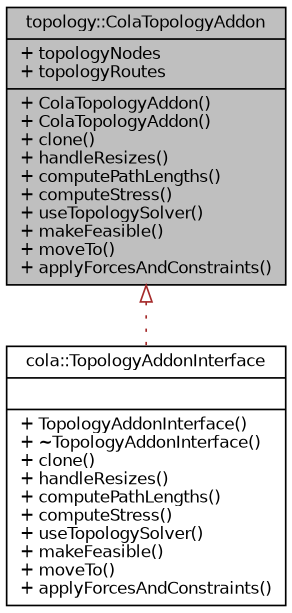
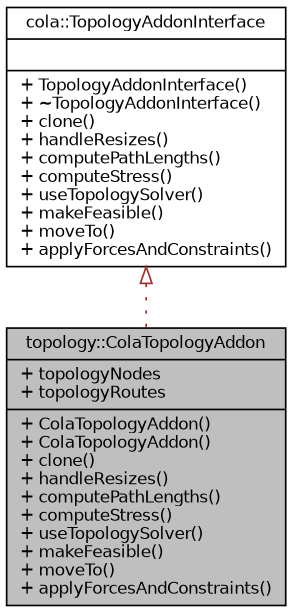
(146, 324) -> (146, 306)
